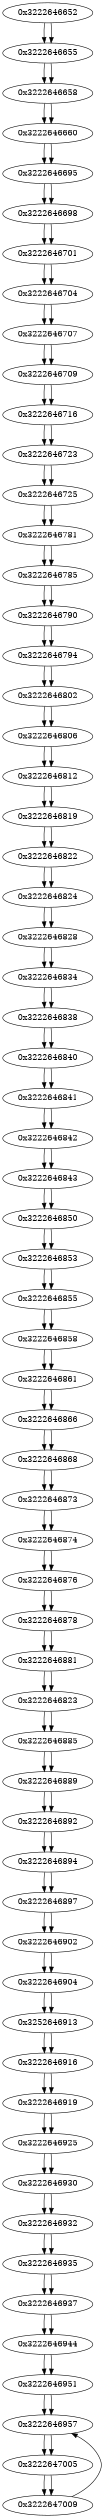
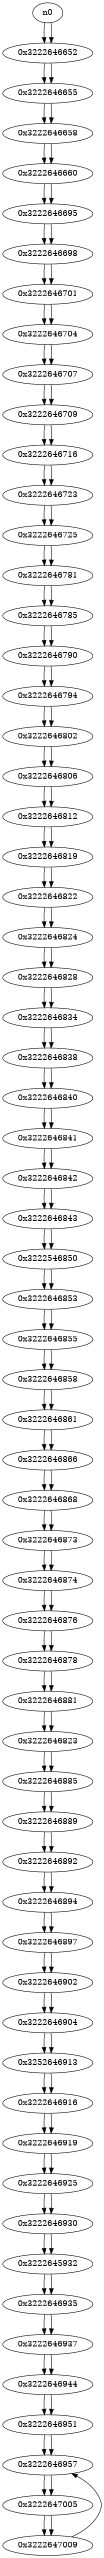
none -> (48, 13)
(48, 1219) -> (48, 1259)
(48, 2224) -> (48, 2264)
